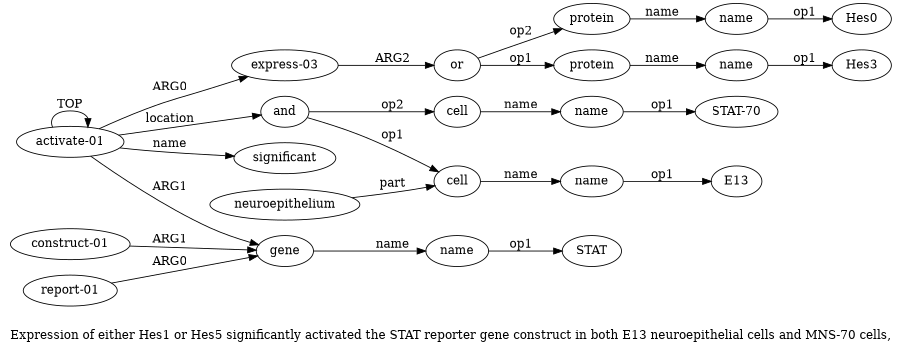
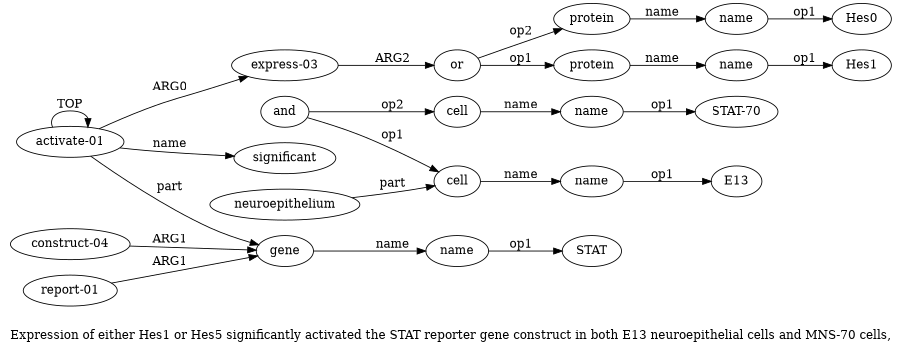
(862, 65) -> (862, 65)
(186, 126) -> none
(170, 187) -> (170, 187)
(70, 244) -> (70, 244)
(170, 262) -> (170, 262)
